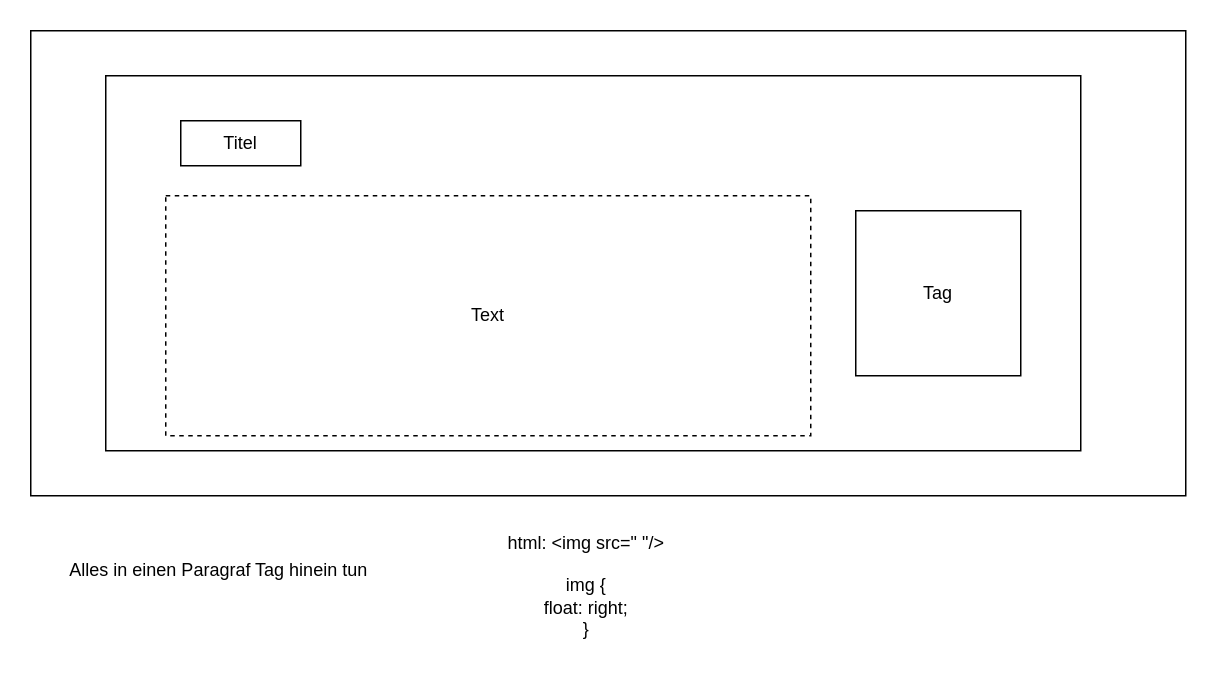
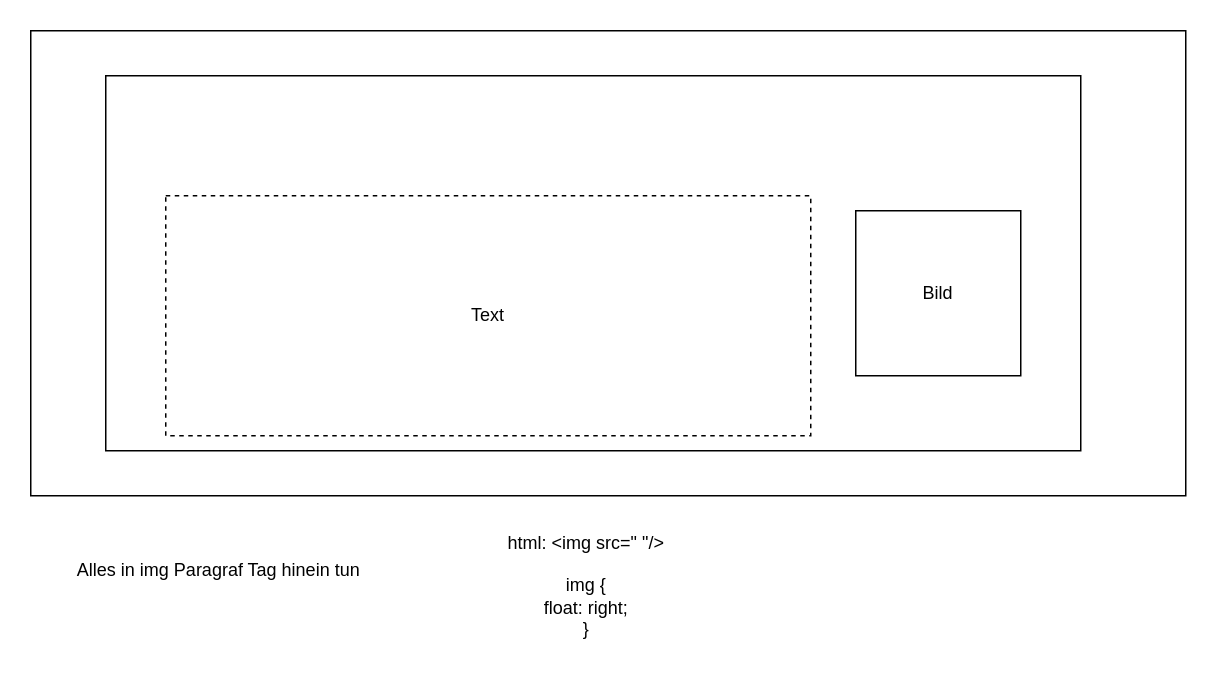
(241, 143) -> none
(938, 293) -> (938, 293)
(219, 571) -> (219, 571)
